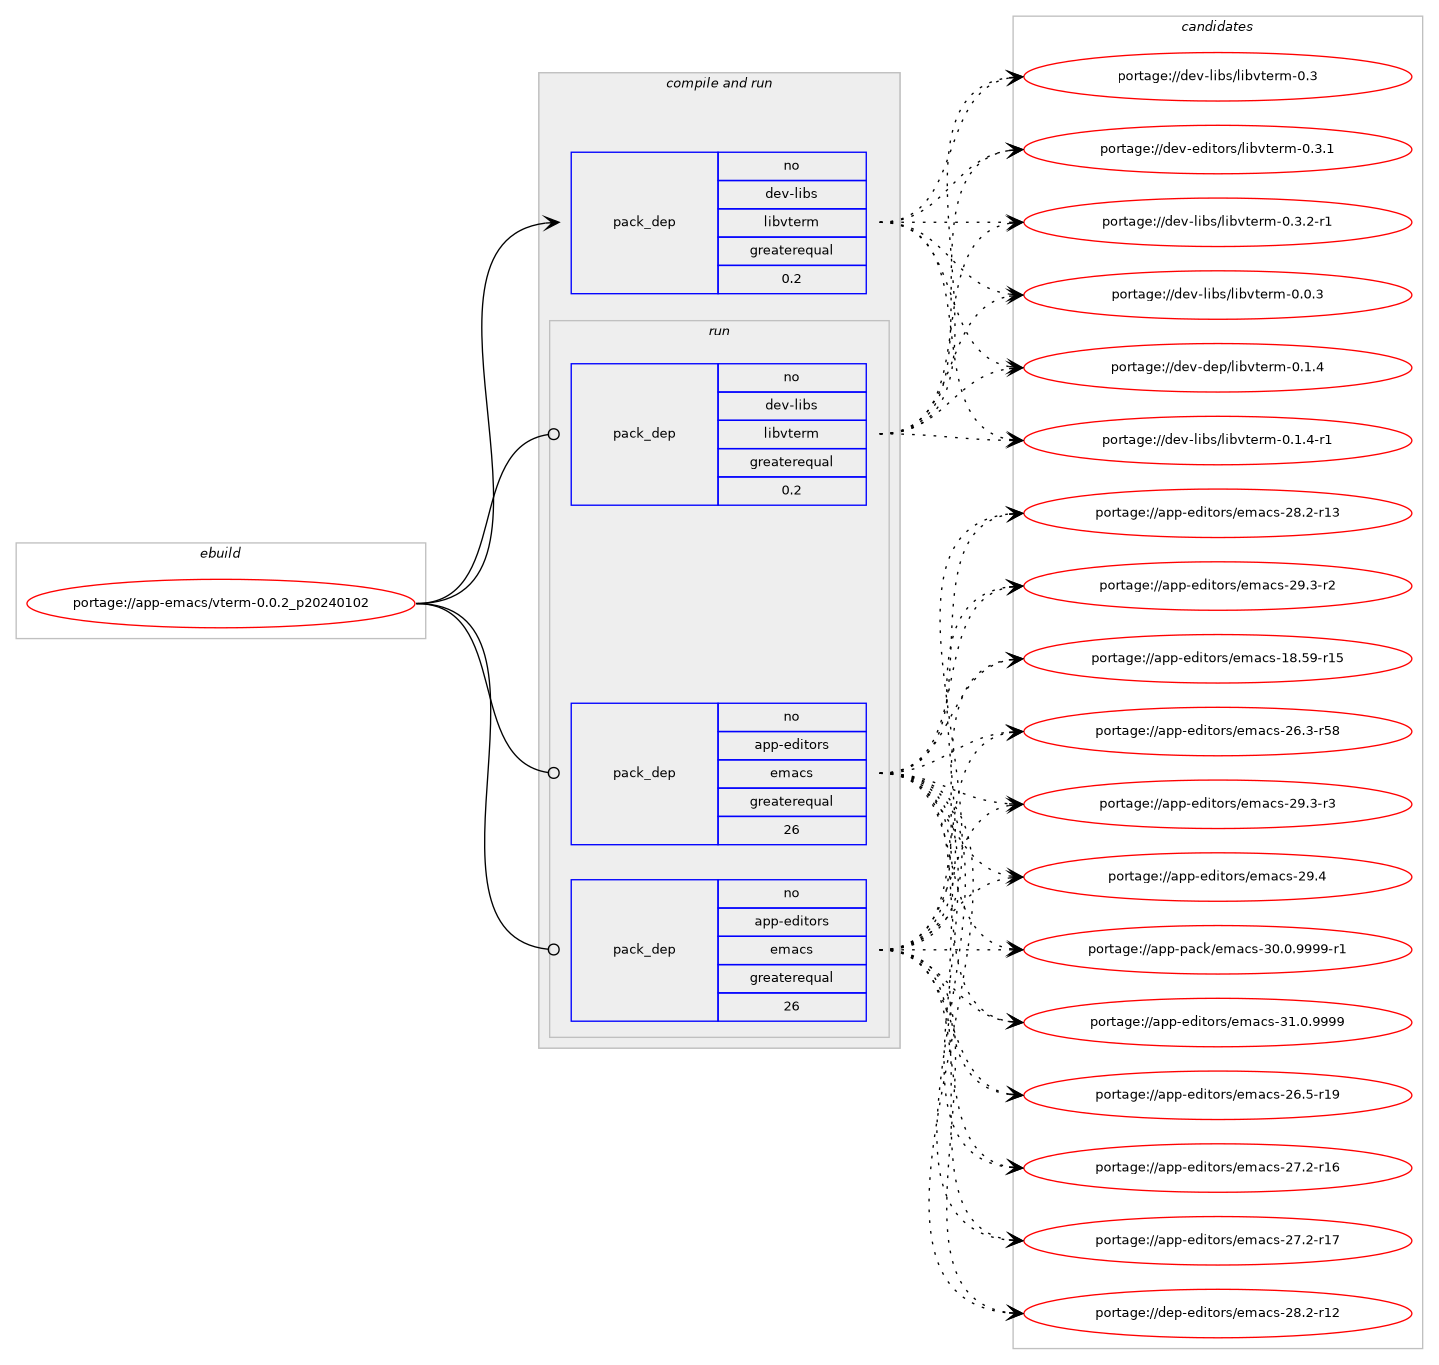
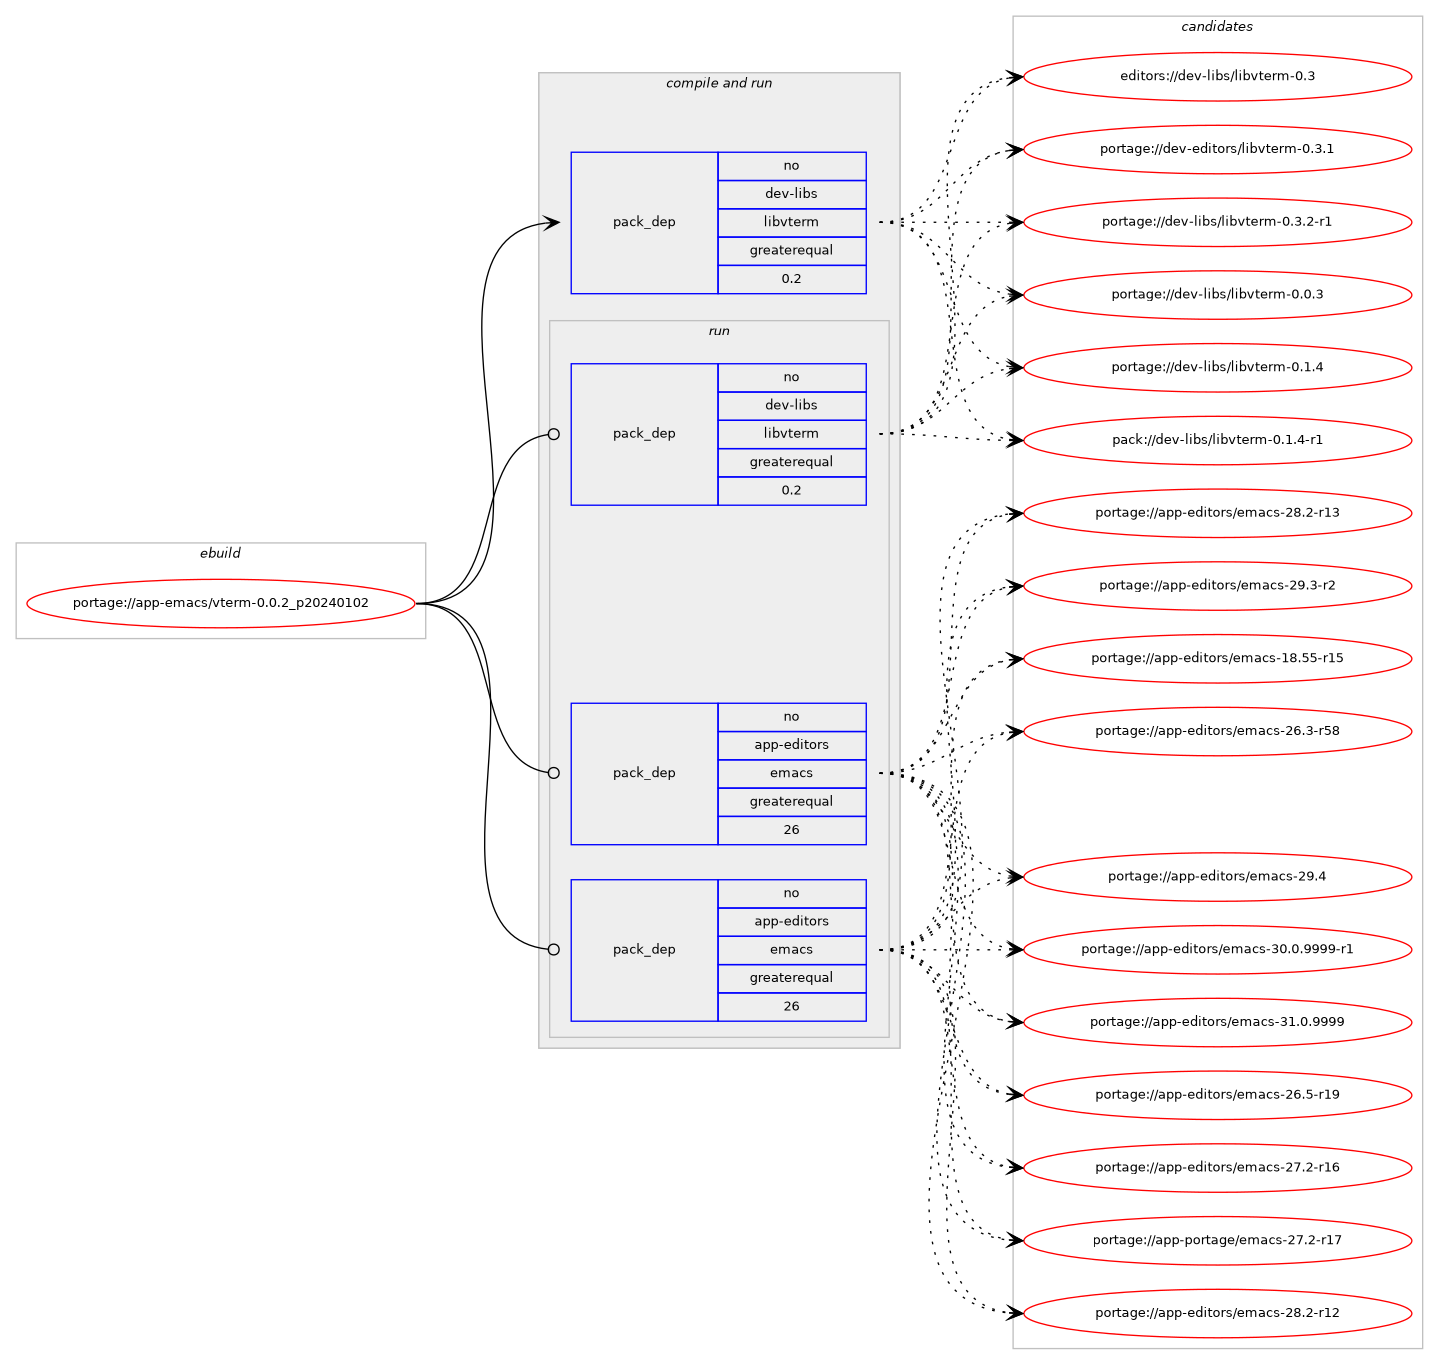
(1218, 77) -> (1218, 77)
(1218, 368) -> (1218, 368)
(1218, 441) -> (1218, 441)
(1218, 659) -> (1218, 659)
(1218, 804) -> none
(1218, 950) -> (1218, 950)
(1218, 1241) -> (1218, 1241)
(1218, 1314) -> (1218, 1314)
